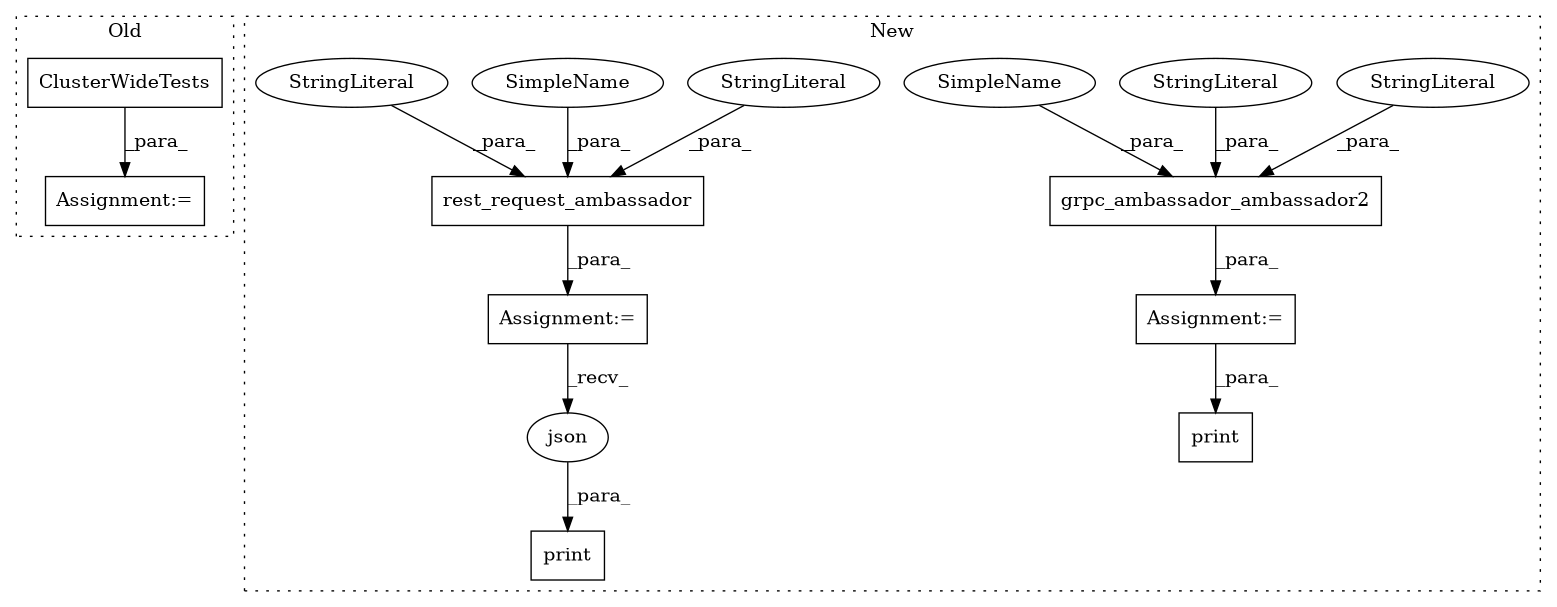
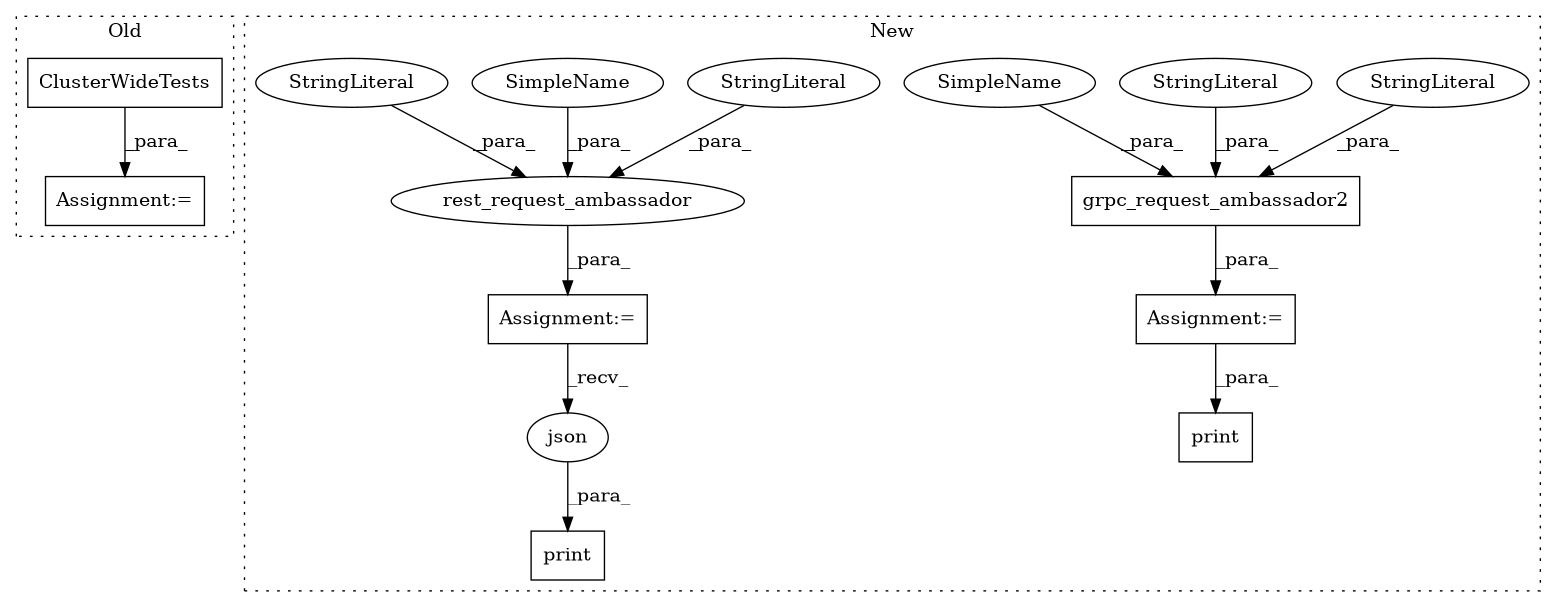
(568, 201) -> (568, 201)
(1216, 201) -> (1216, 201)
